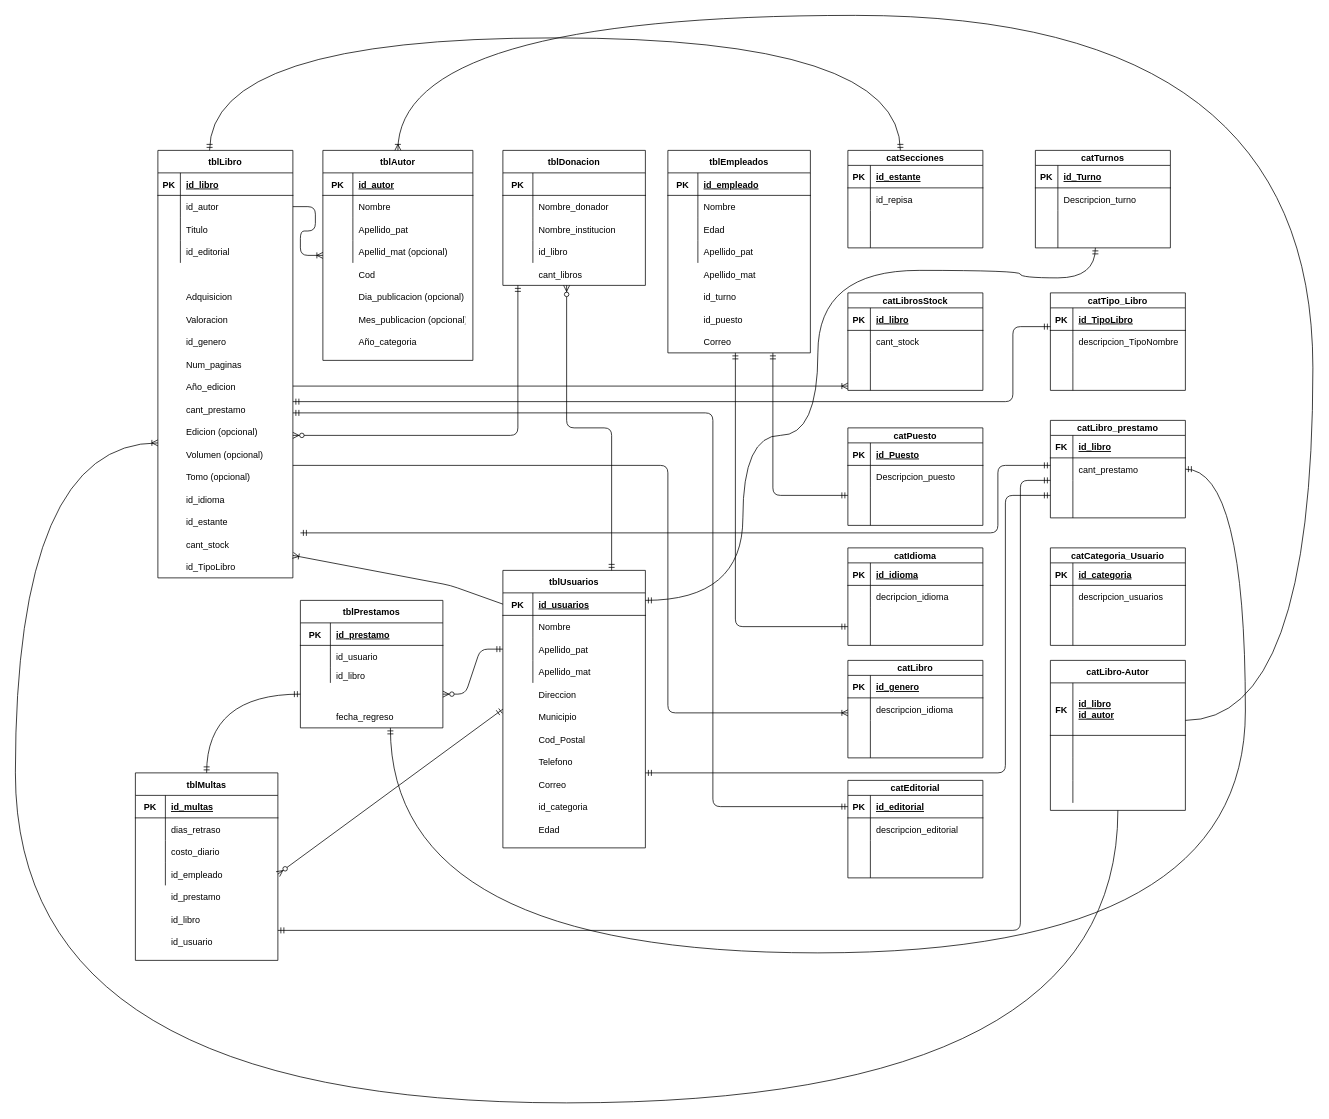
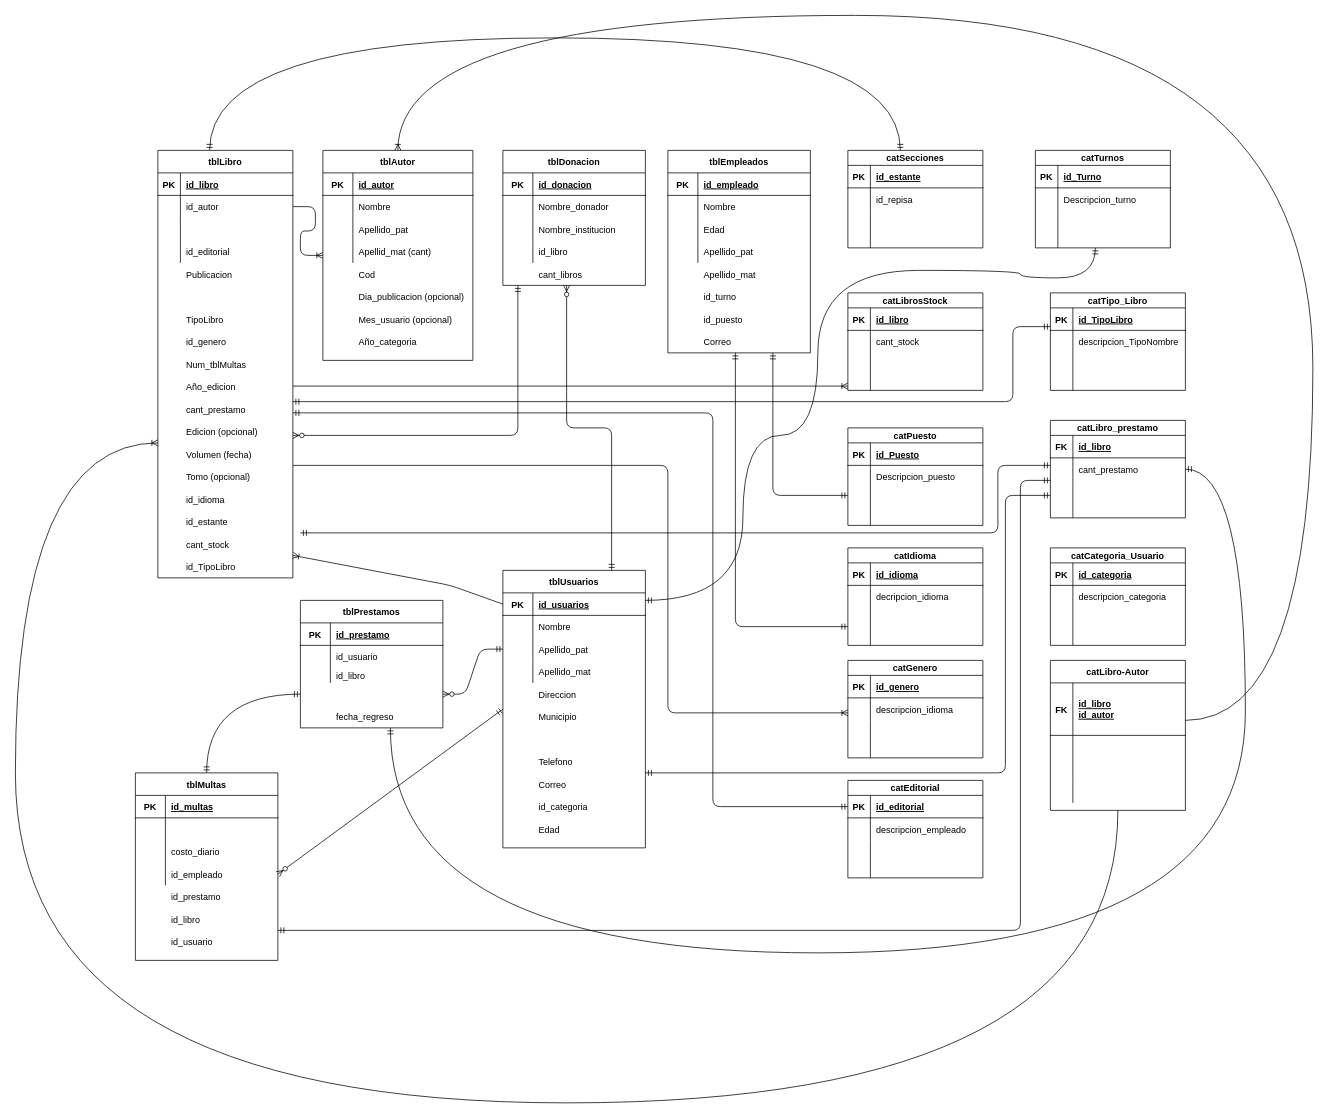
none -> (589, 184)
(237, 229) -> none
(407, 252) -> (399, 252)
none -> (237, 274)
(237, 297) -> none
(209, 320) -> (206, 320)
(417, 320) -> (409, 320)
(213, 365) -> (216, 365)
(227, 455) -> (221, 455)
(1125, 597) -> (1128, 597)
(915, 668) -> (915, 668)
(589, 739) -> none
(222, 829) -> none
(923, 830) -> (923, 830)
